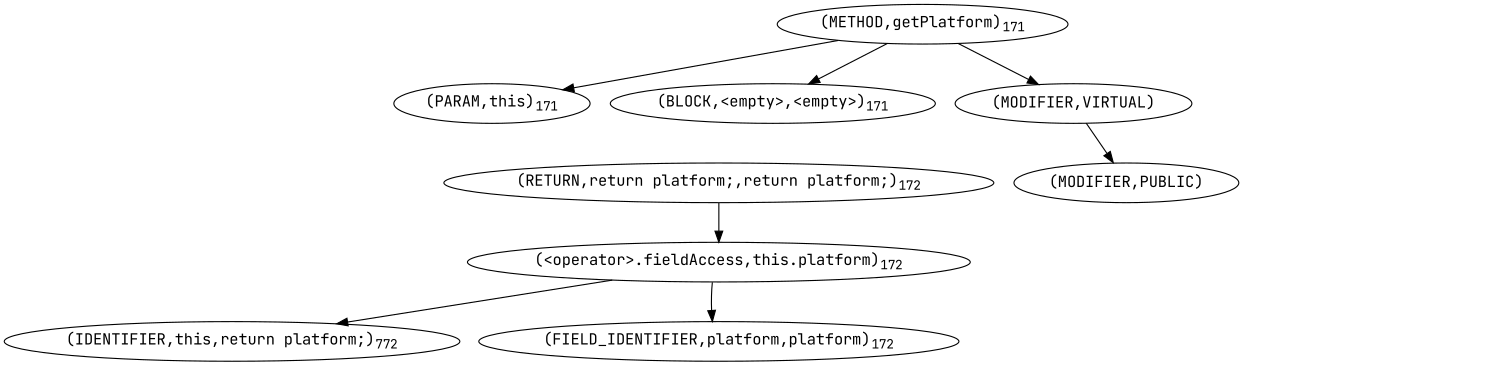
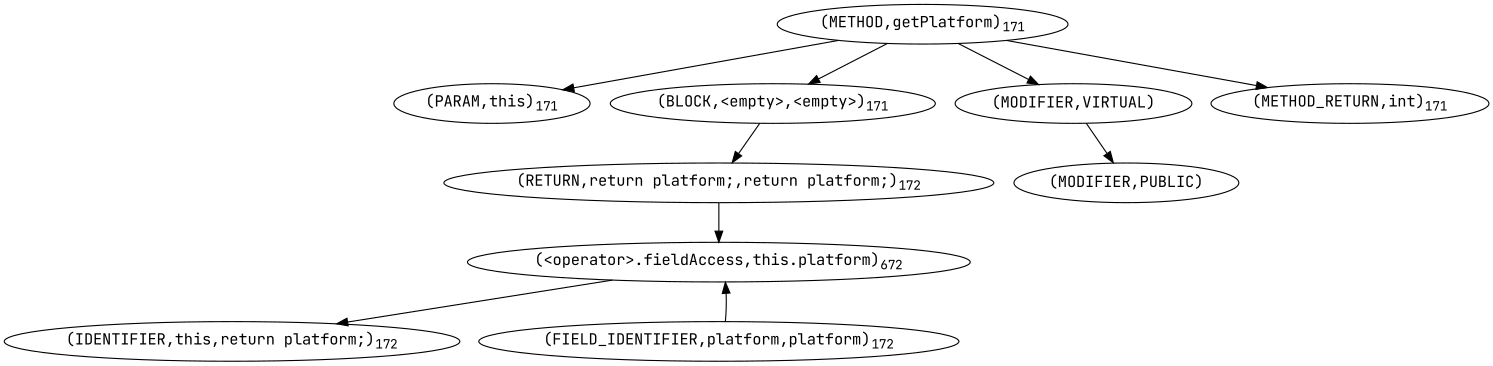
none -> (1350, 104)
none -> (749, 138)
(892, 260) -> (892, 260)
(711, 296) -> (726, 307)
(387, 340) -> (387, 340)
